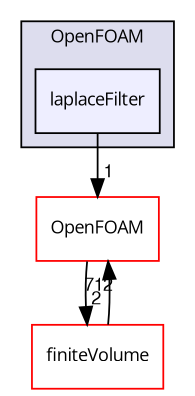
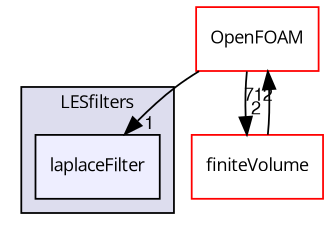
(98, 38) -> (98, 104)
(98, 159) -> (162, 98)
